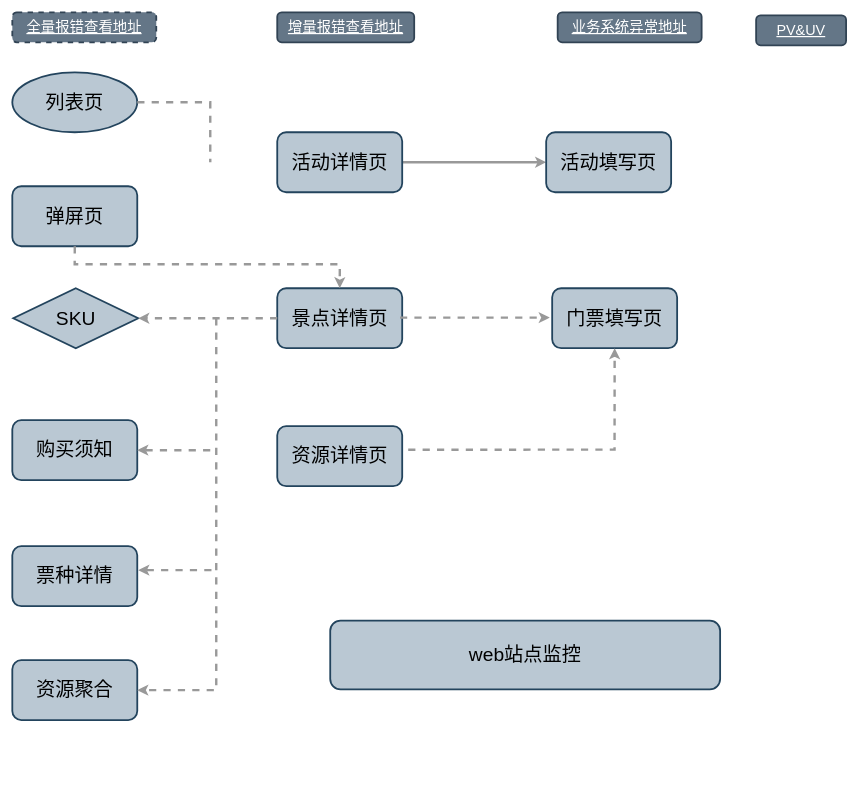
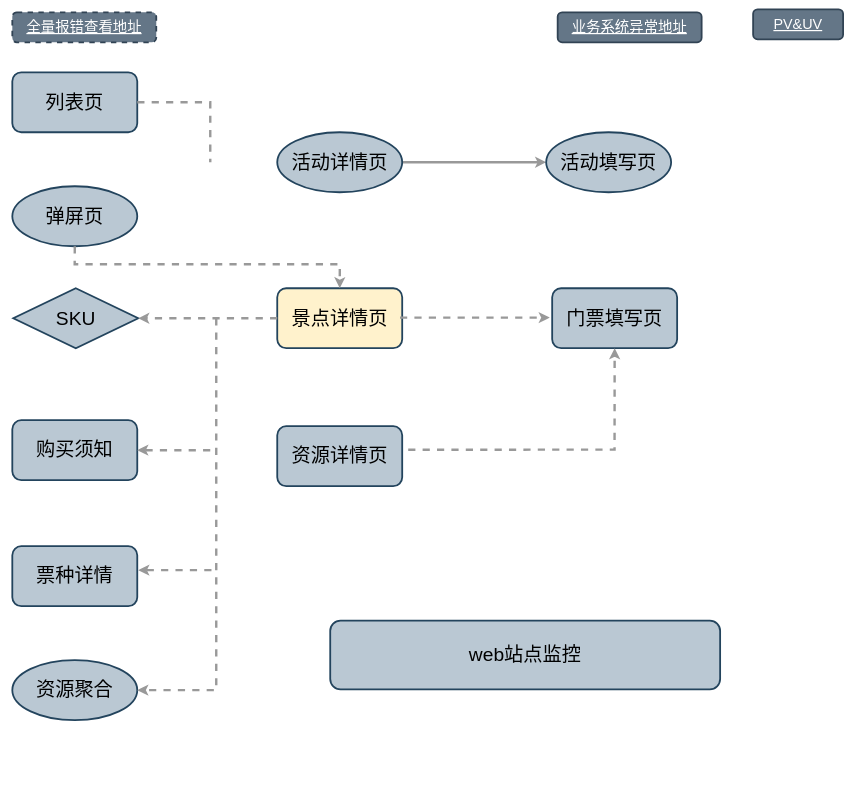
(346, 27) -> none
(801, 30) -> (798, 24)
(75, 102) -> (75, 102)
(340, 162) -> (340, 162)
(609, 162) -> (609, 162)
(75, 216) -> (75, 216)
(340, 318) -> (340, 318)
(75, 690) -> (75, 690)
